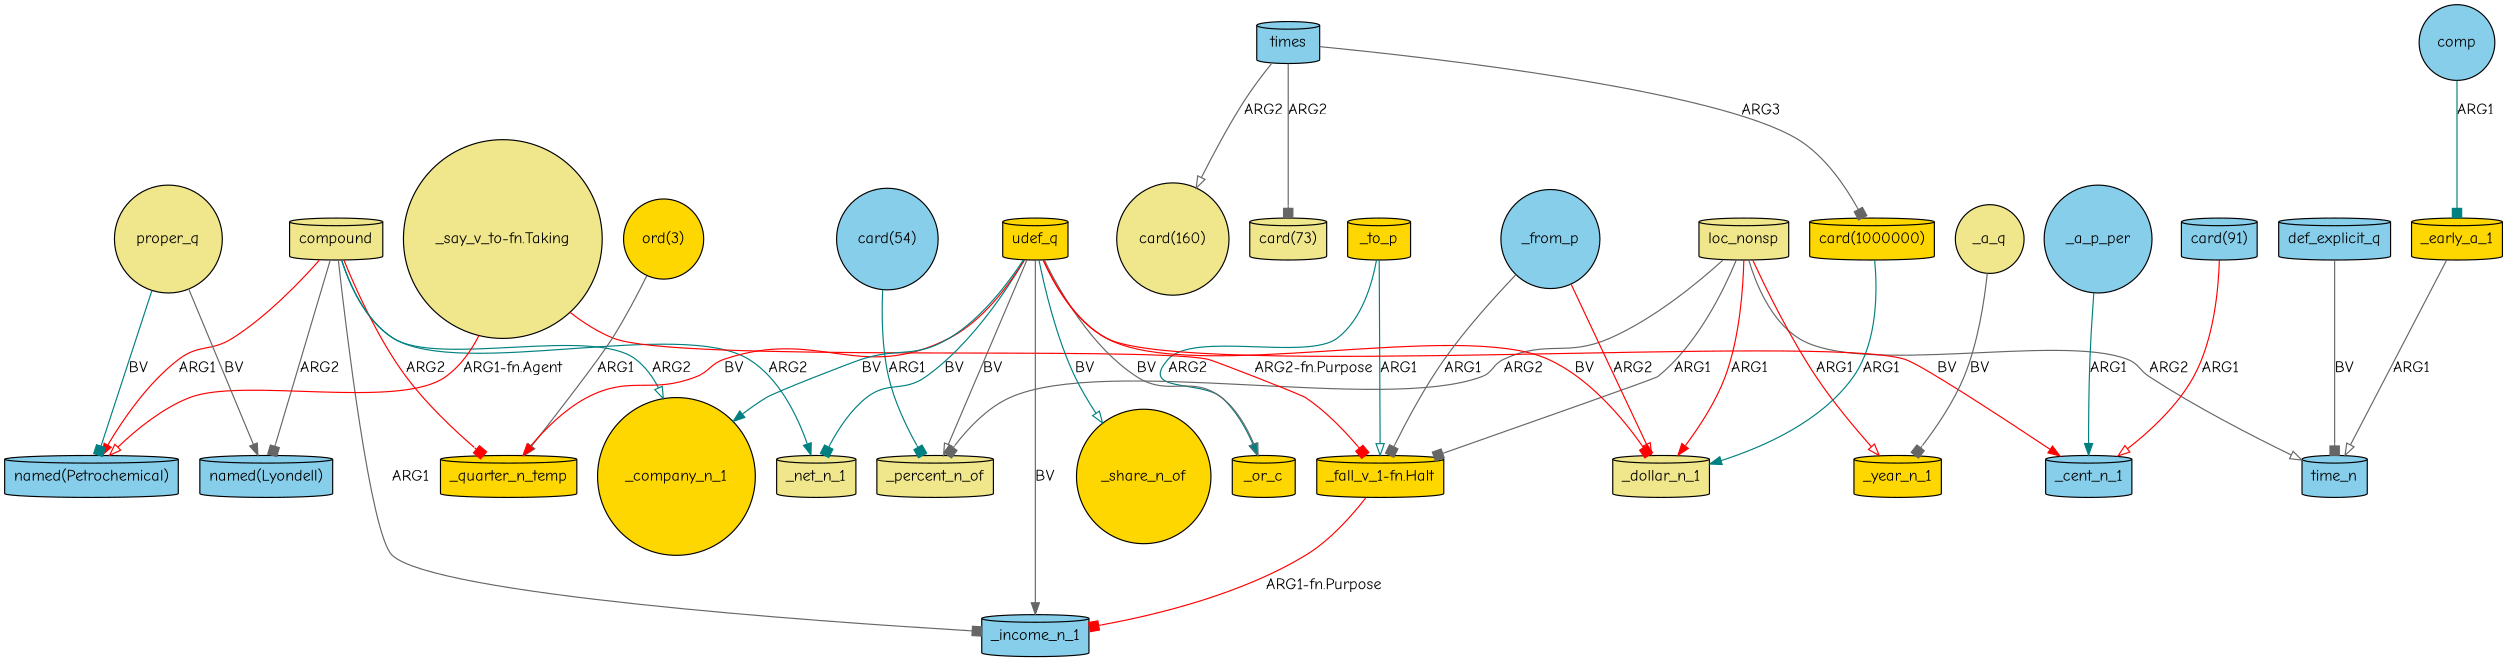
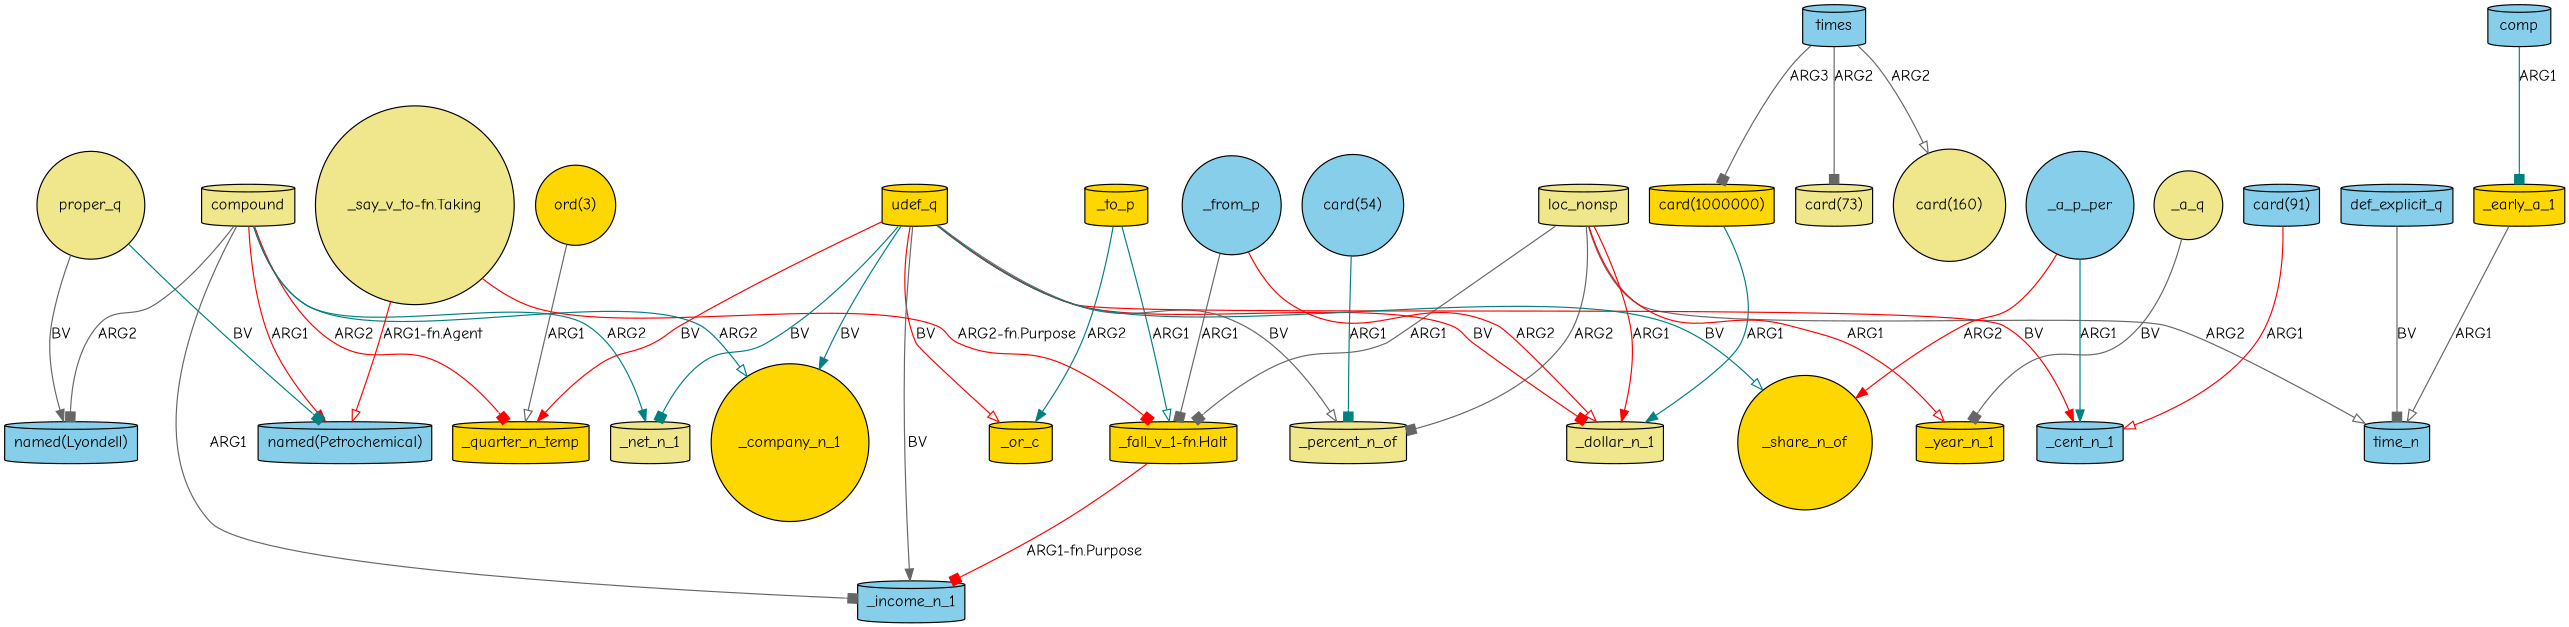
(2457, 43) -> (2519, 26)
none -> (1955, 330)
(1129, 371) -> (913, 336)
